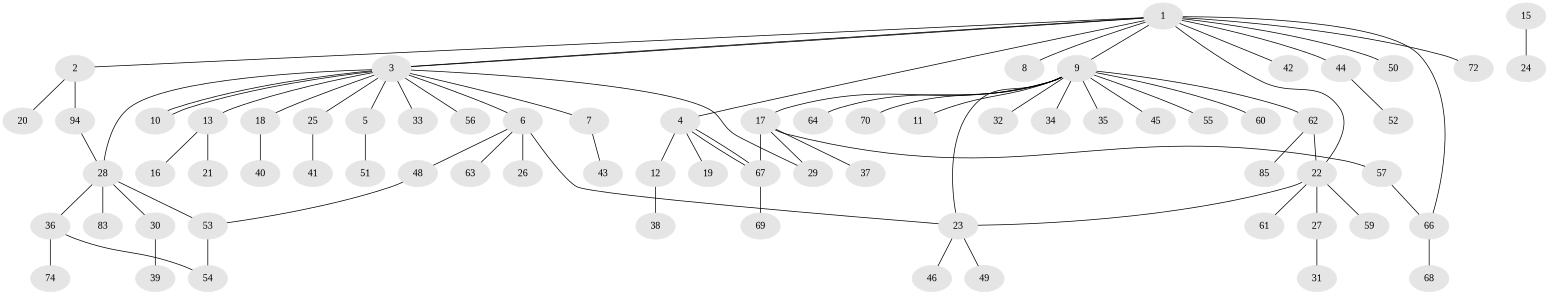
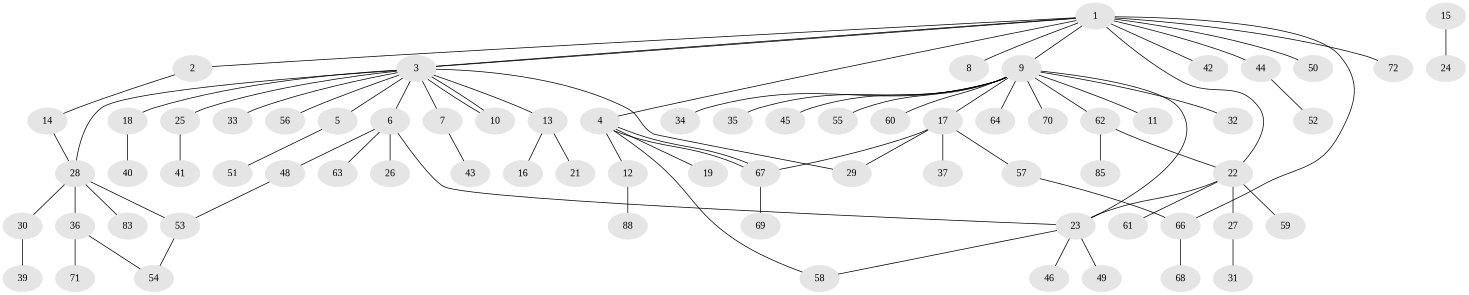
(23, 121) -> none
(75, 121) -> (47, 121)
(656, 226) -> (628, 226)
(50, 279) -> (75, 279)
none -> (820, 279)
